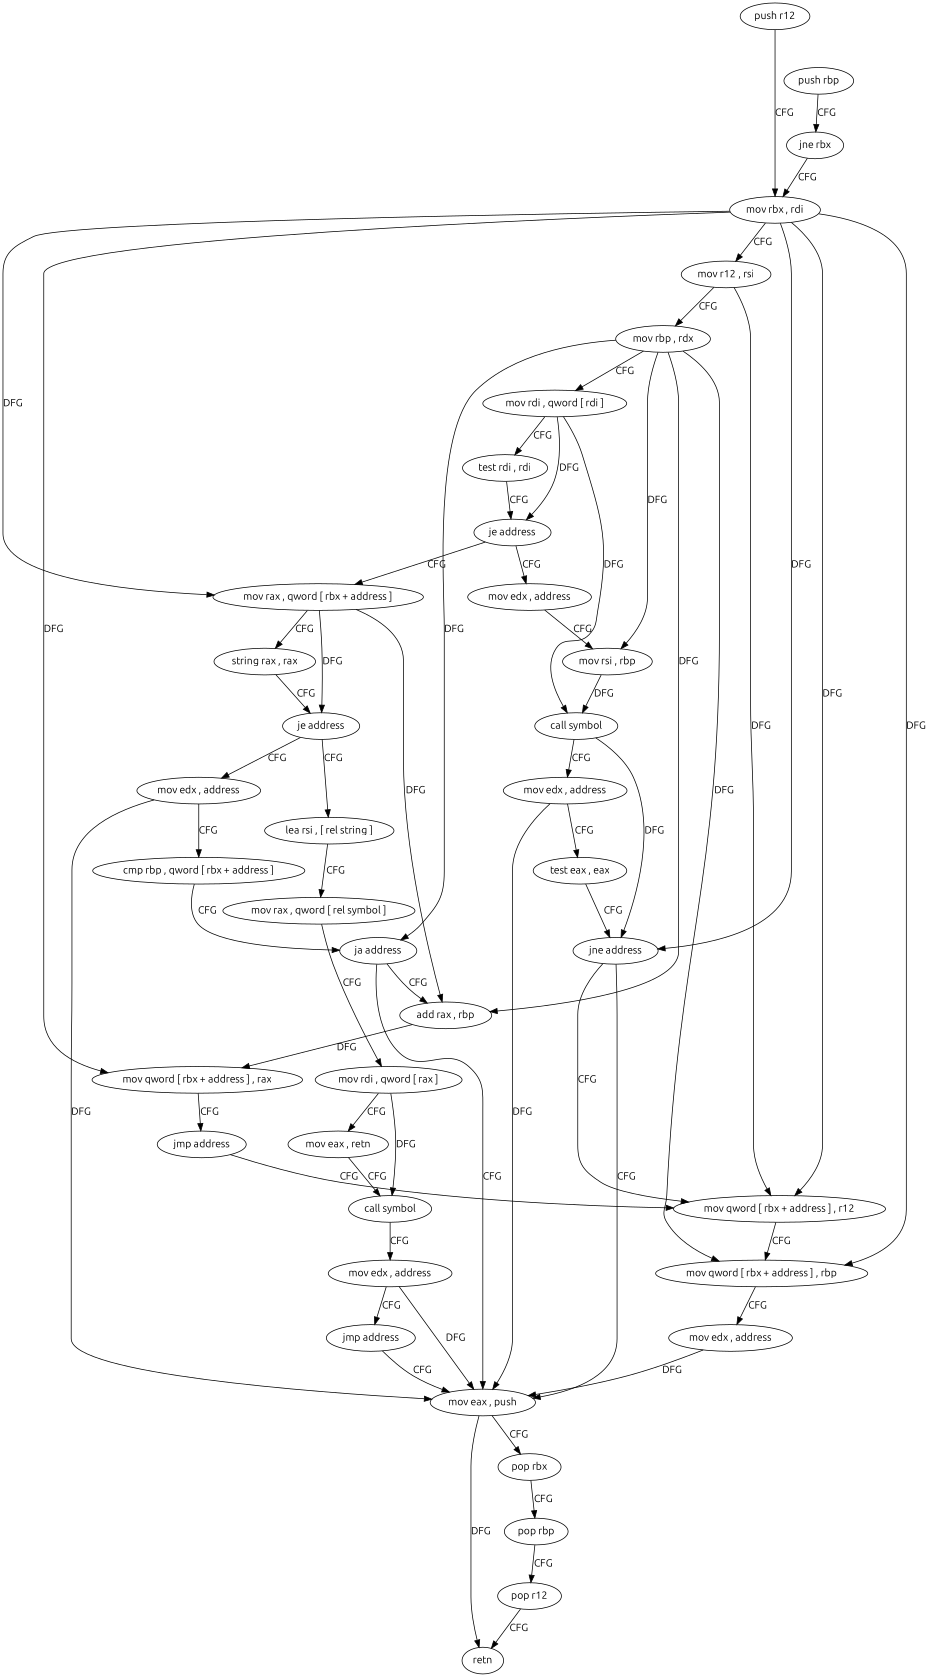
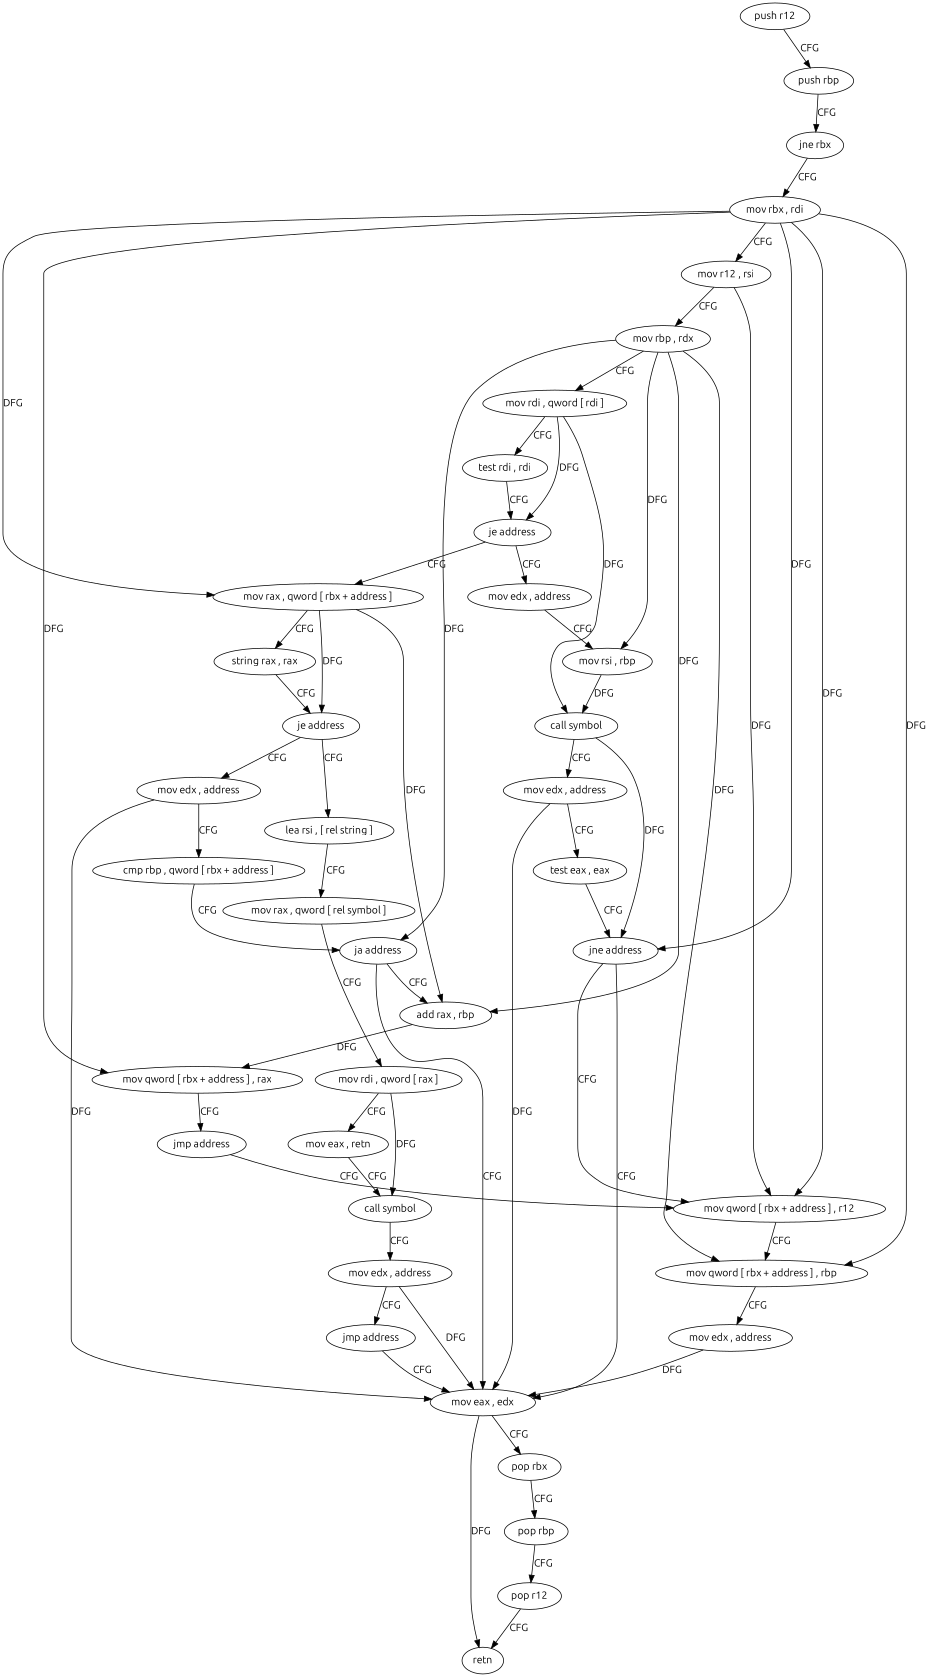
(775, 109) -> (795, 46)
(483, 1402) -> (483, 1402)
